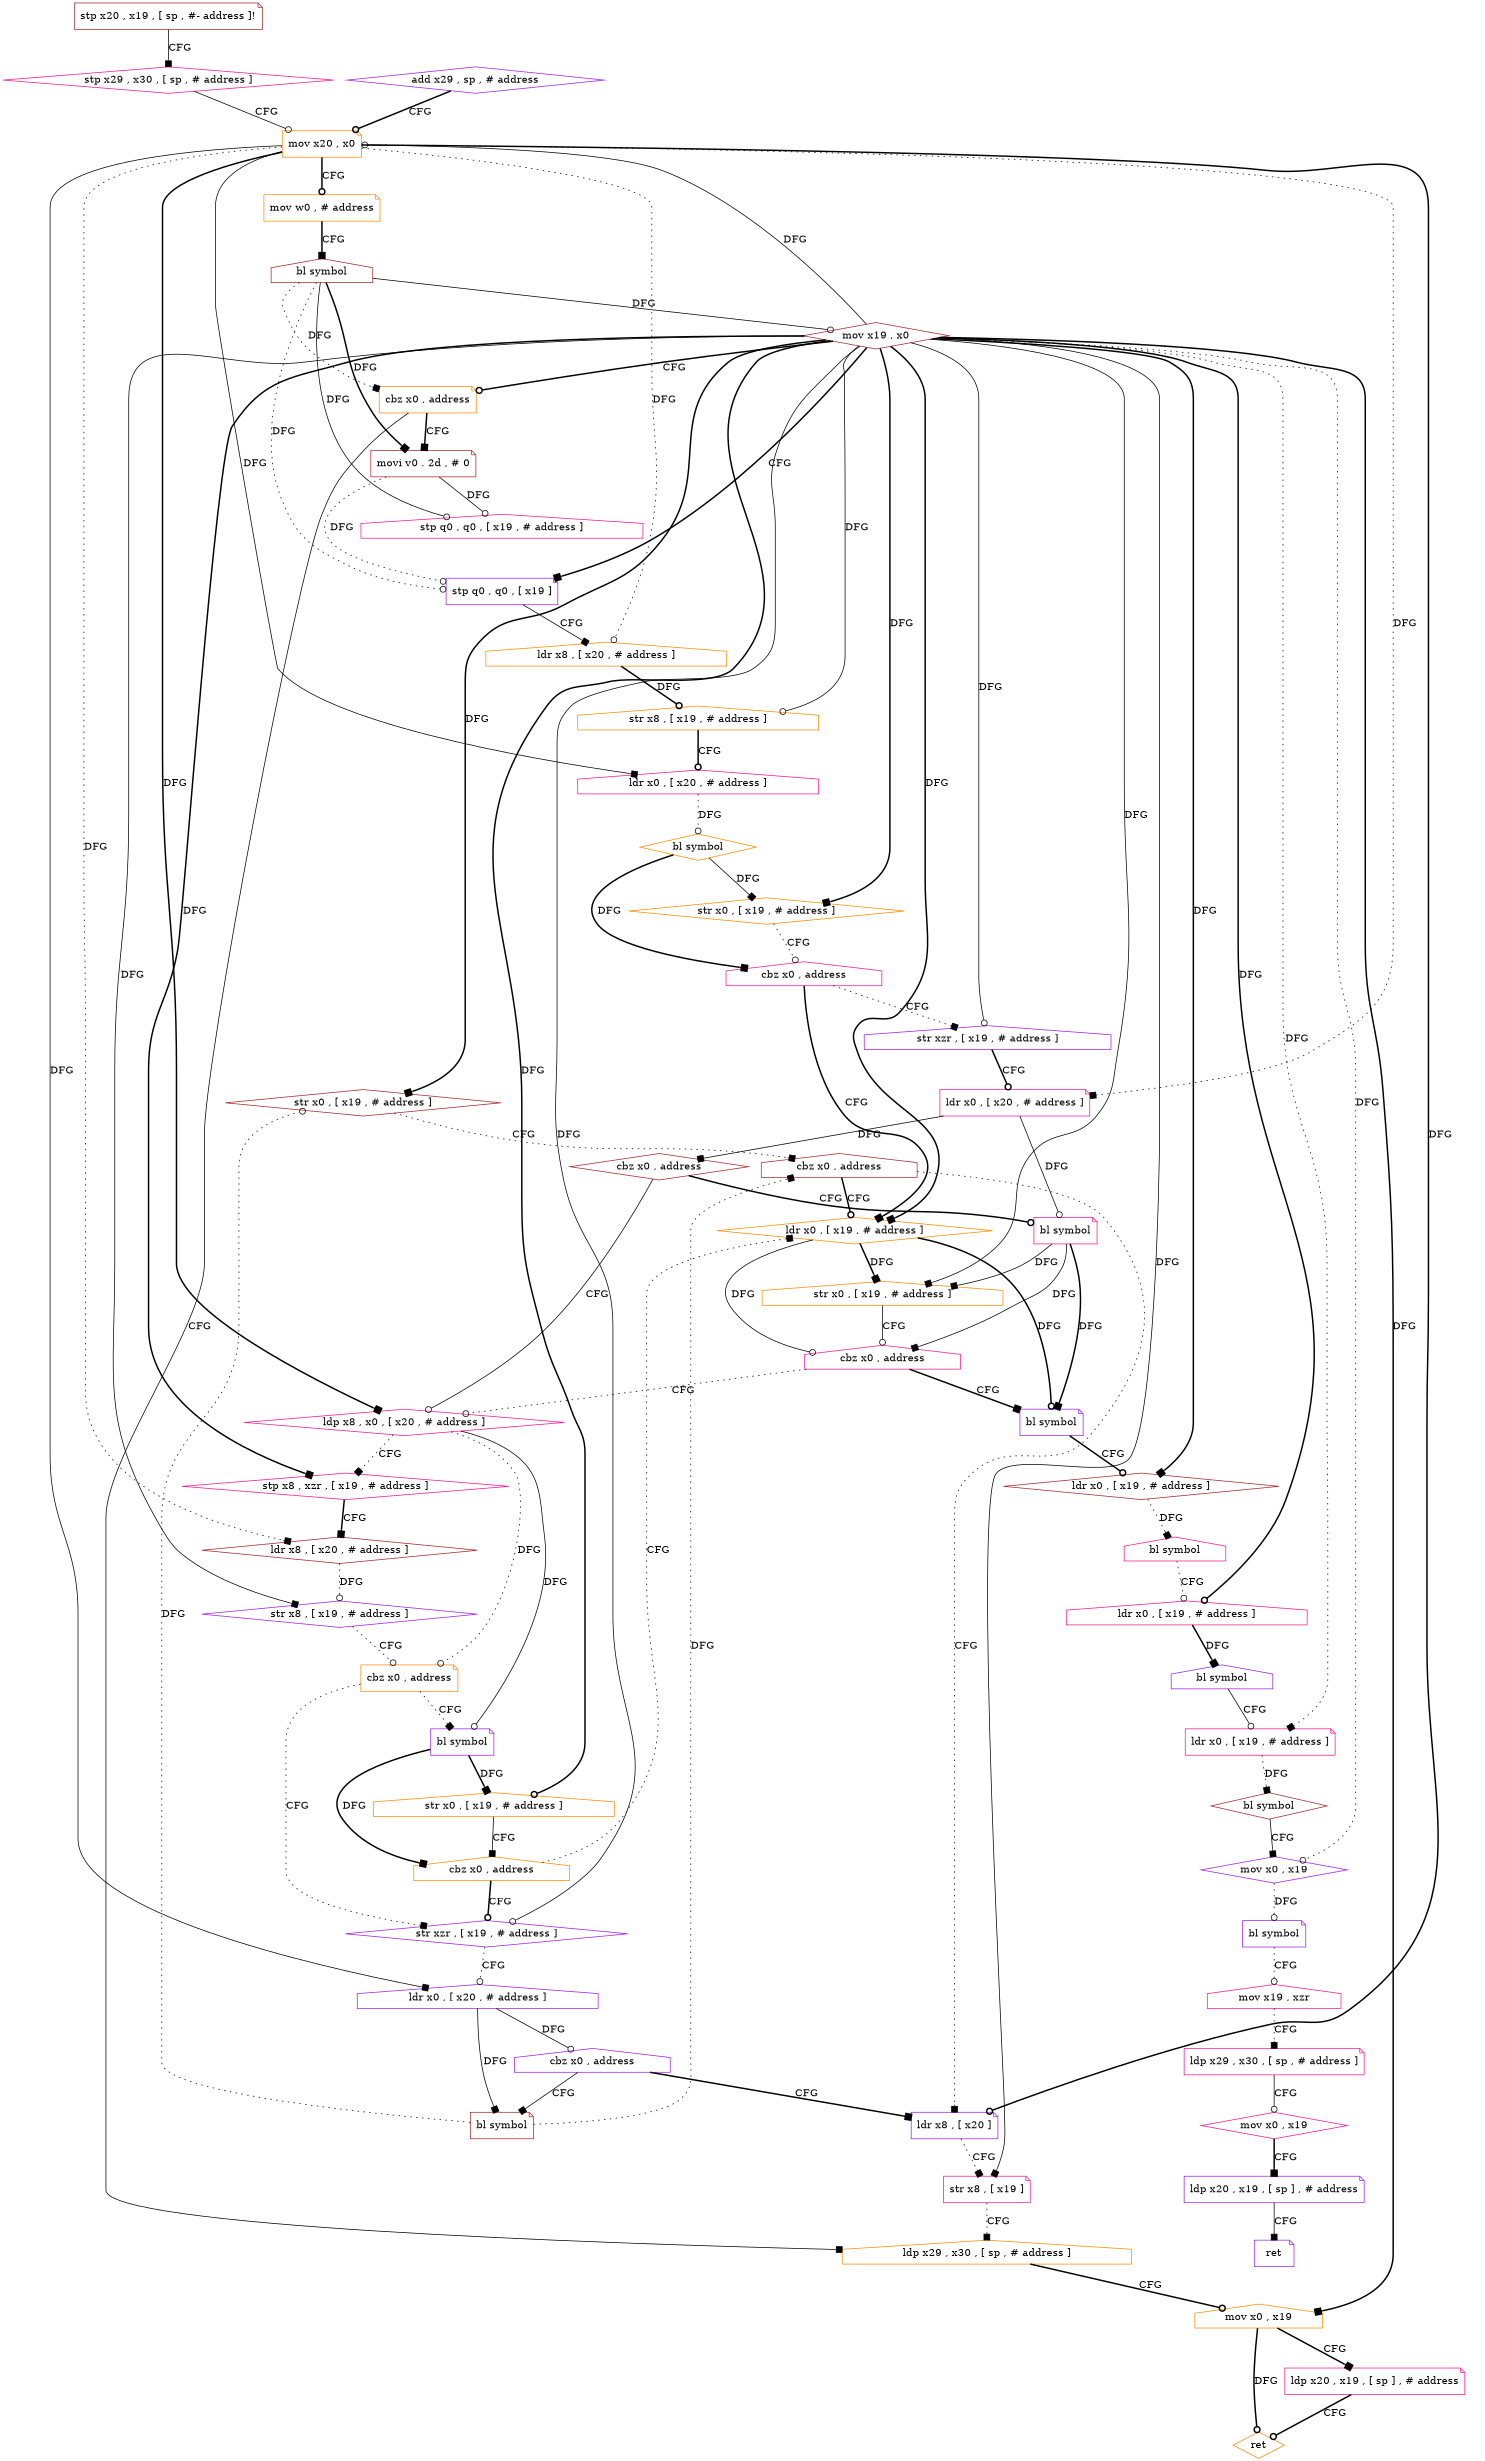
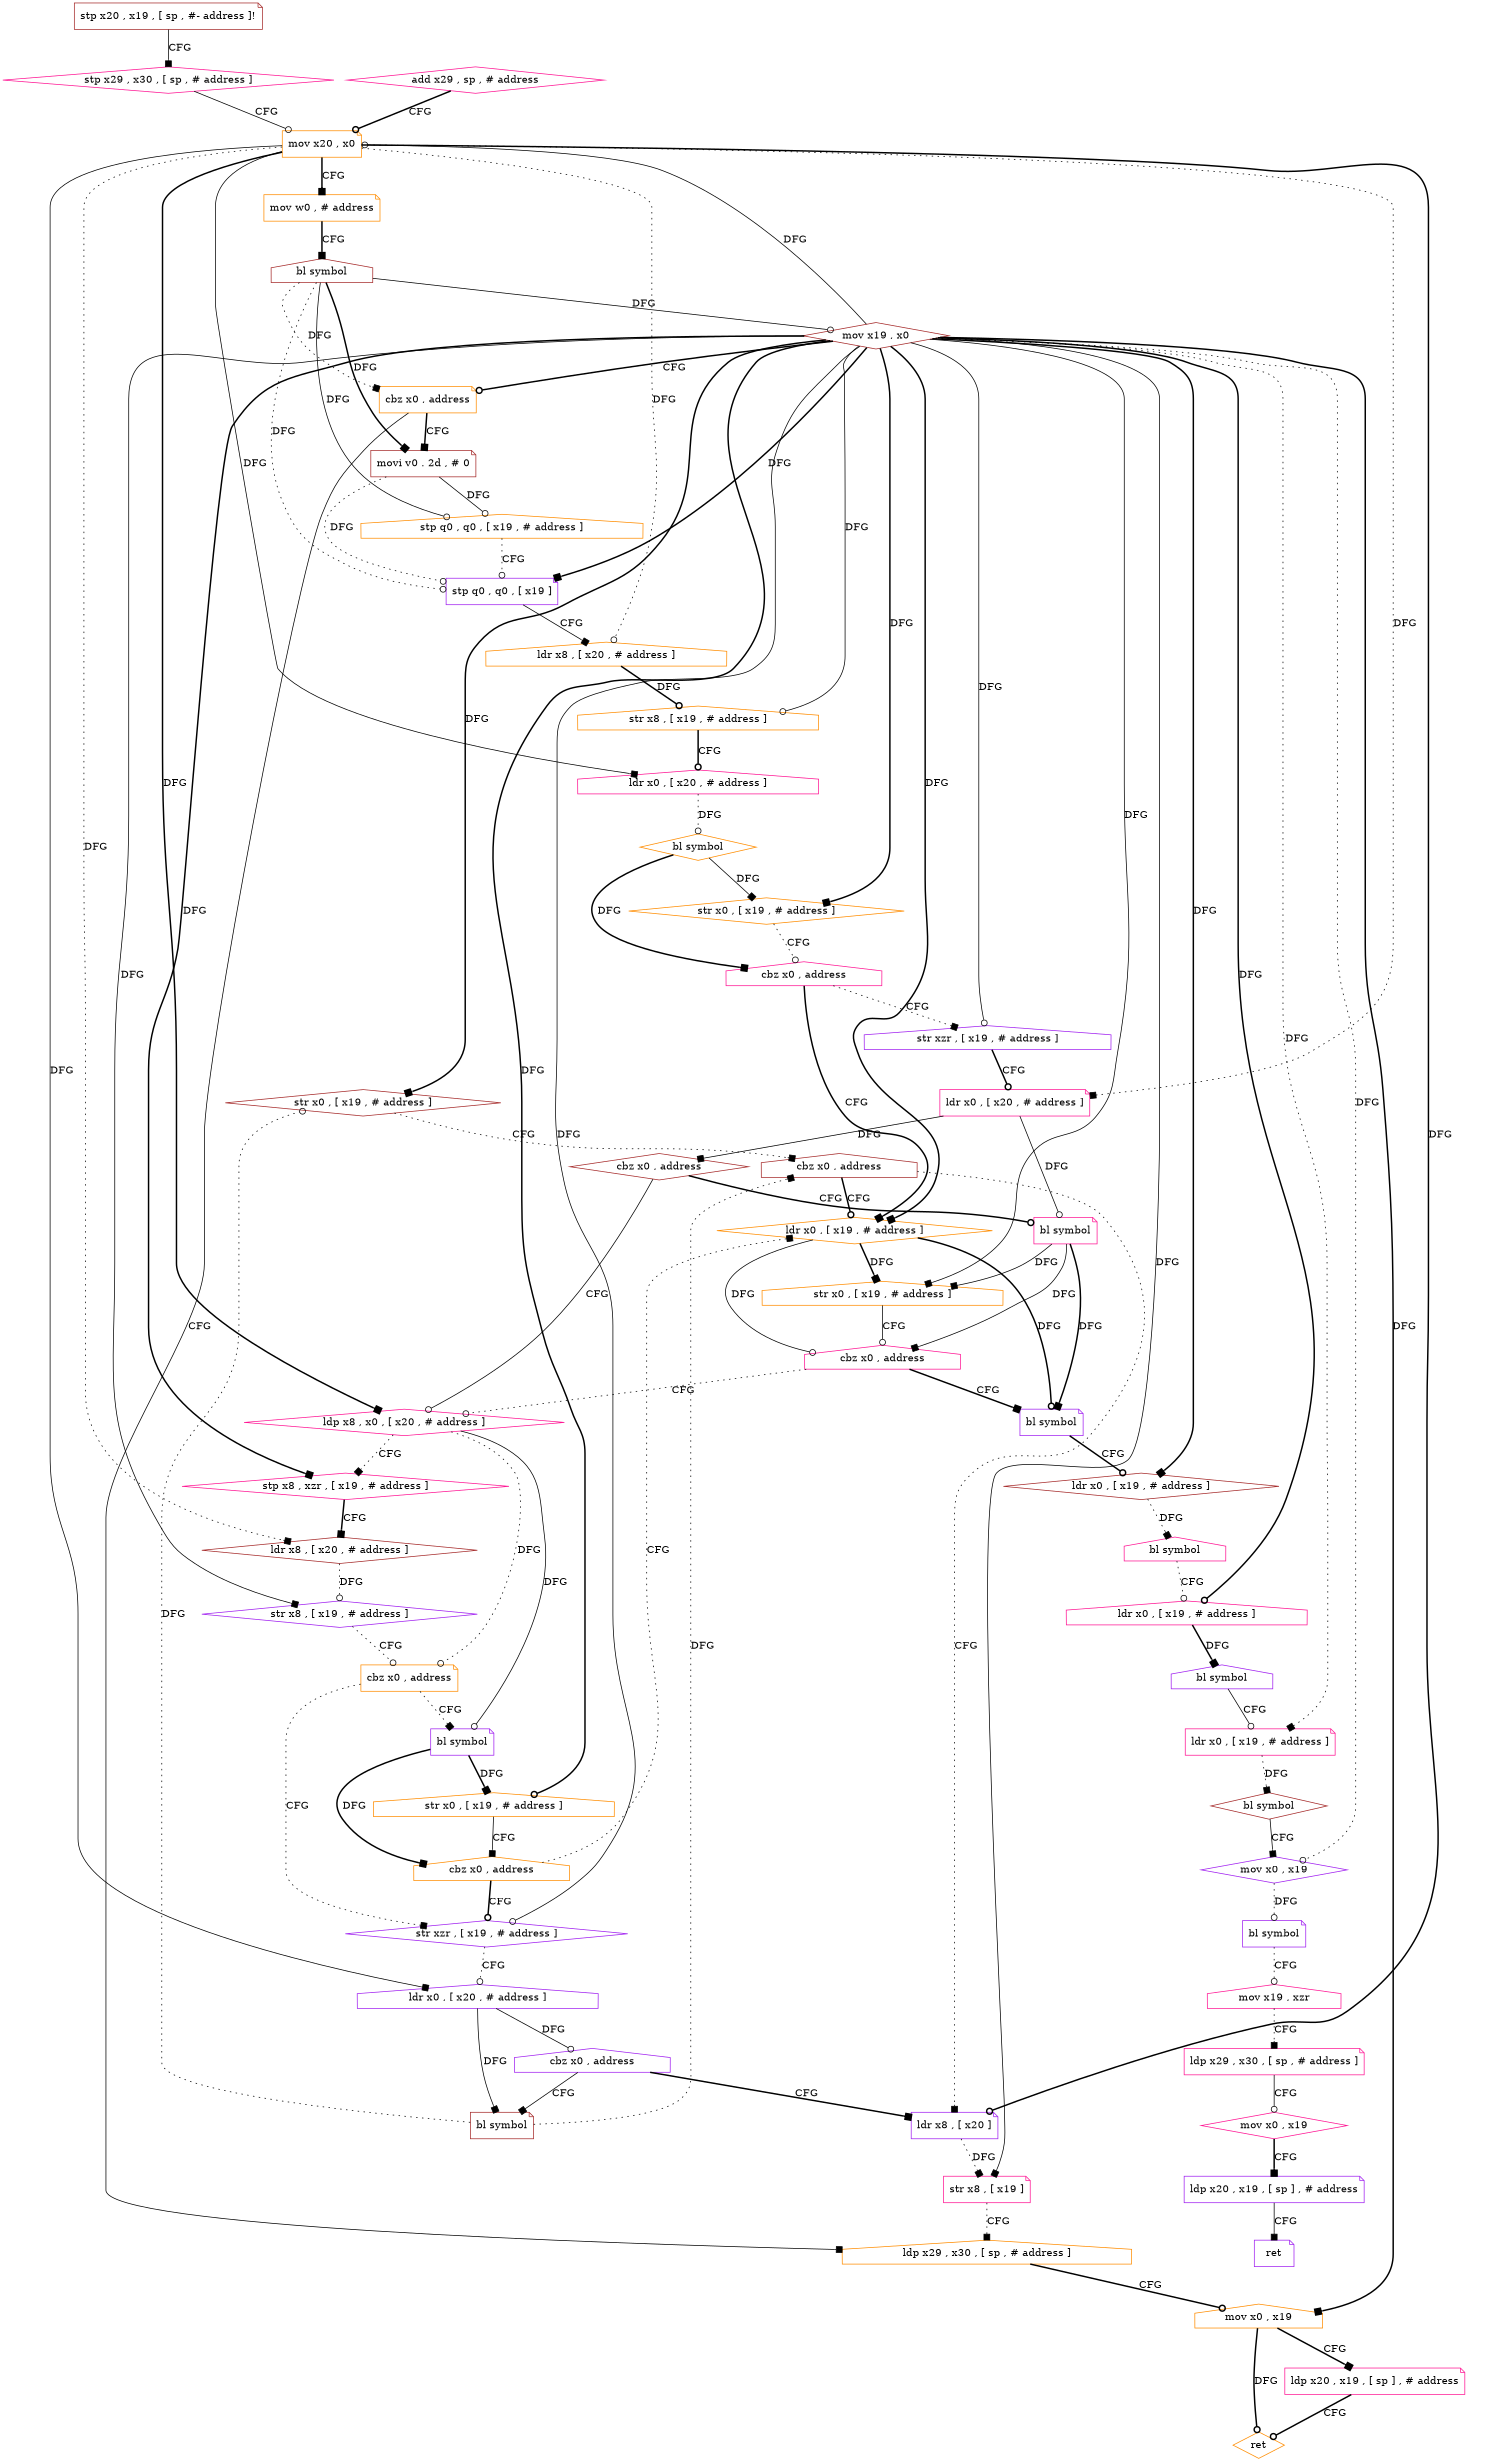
(476, 80) -> (476, 80)
(322, 173) -> (322, 173)
(780, 464) -> (780, 464)
(502, 528) -> (502, 528)
none -> (502, 555)
(984, 2158) -> (984, 2158)
